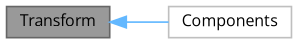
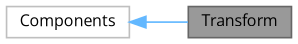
(148, 22) -> (167, 22)
